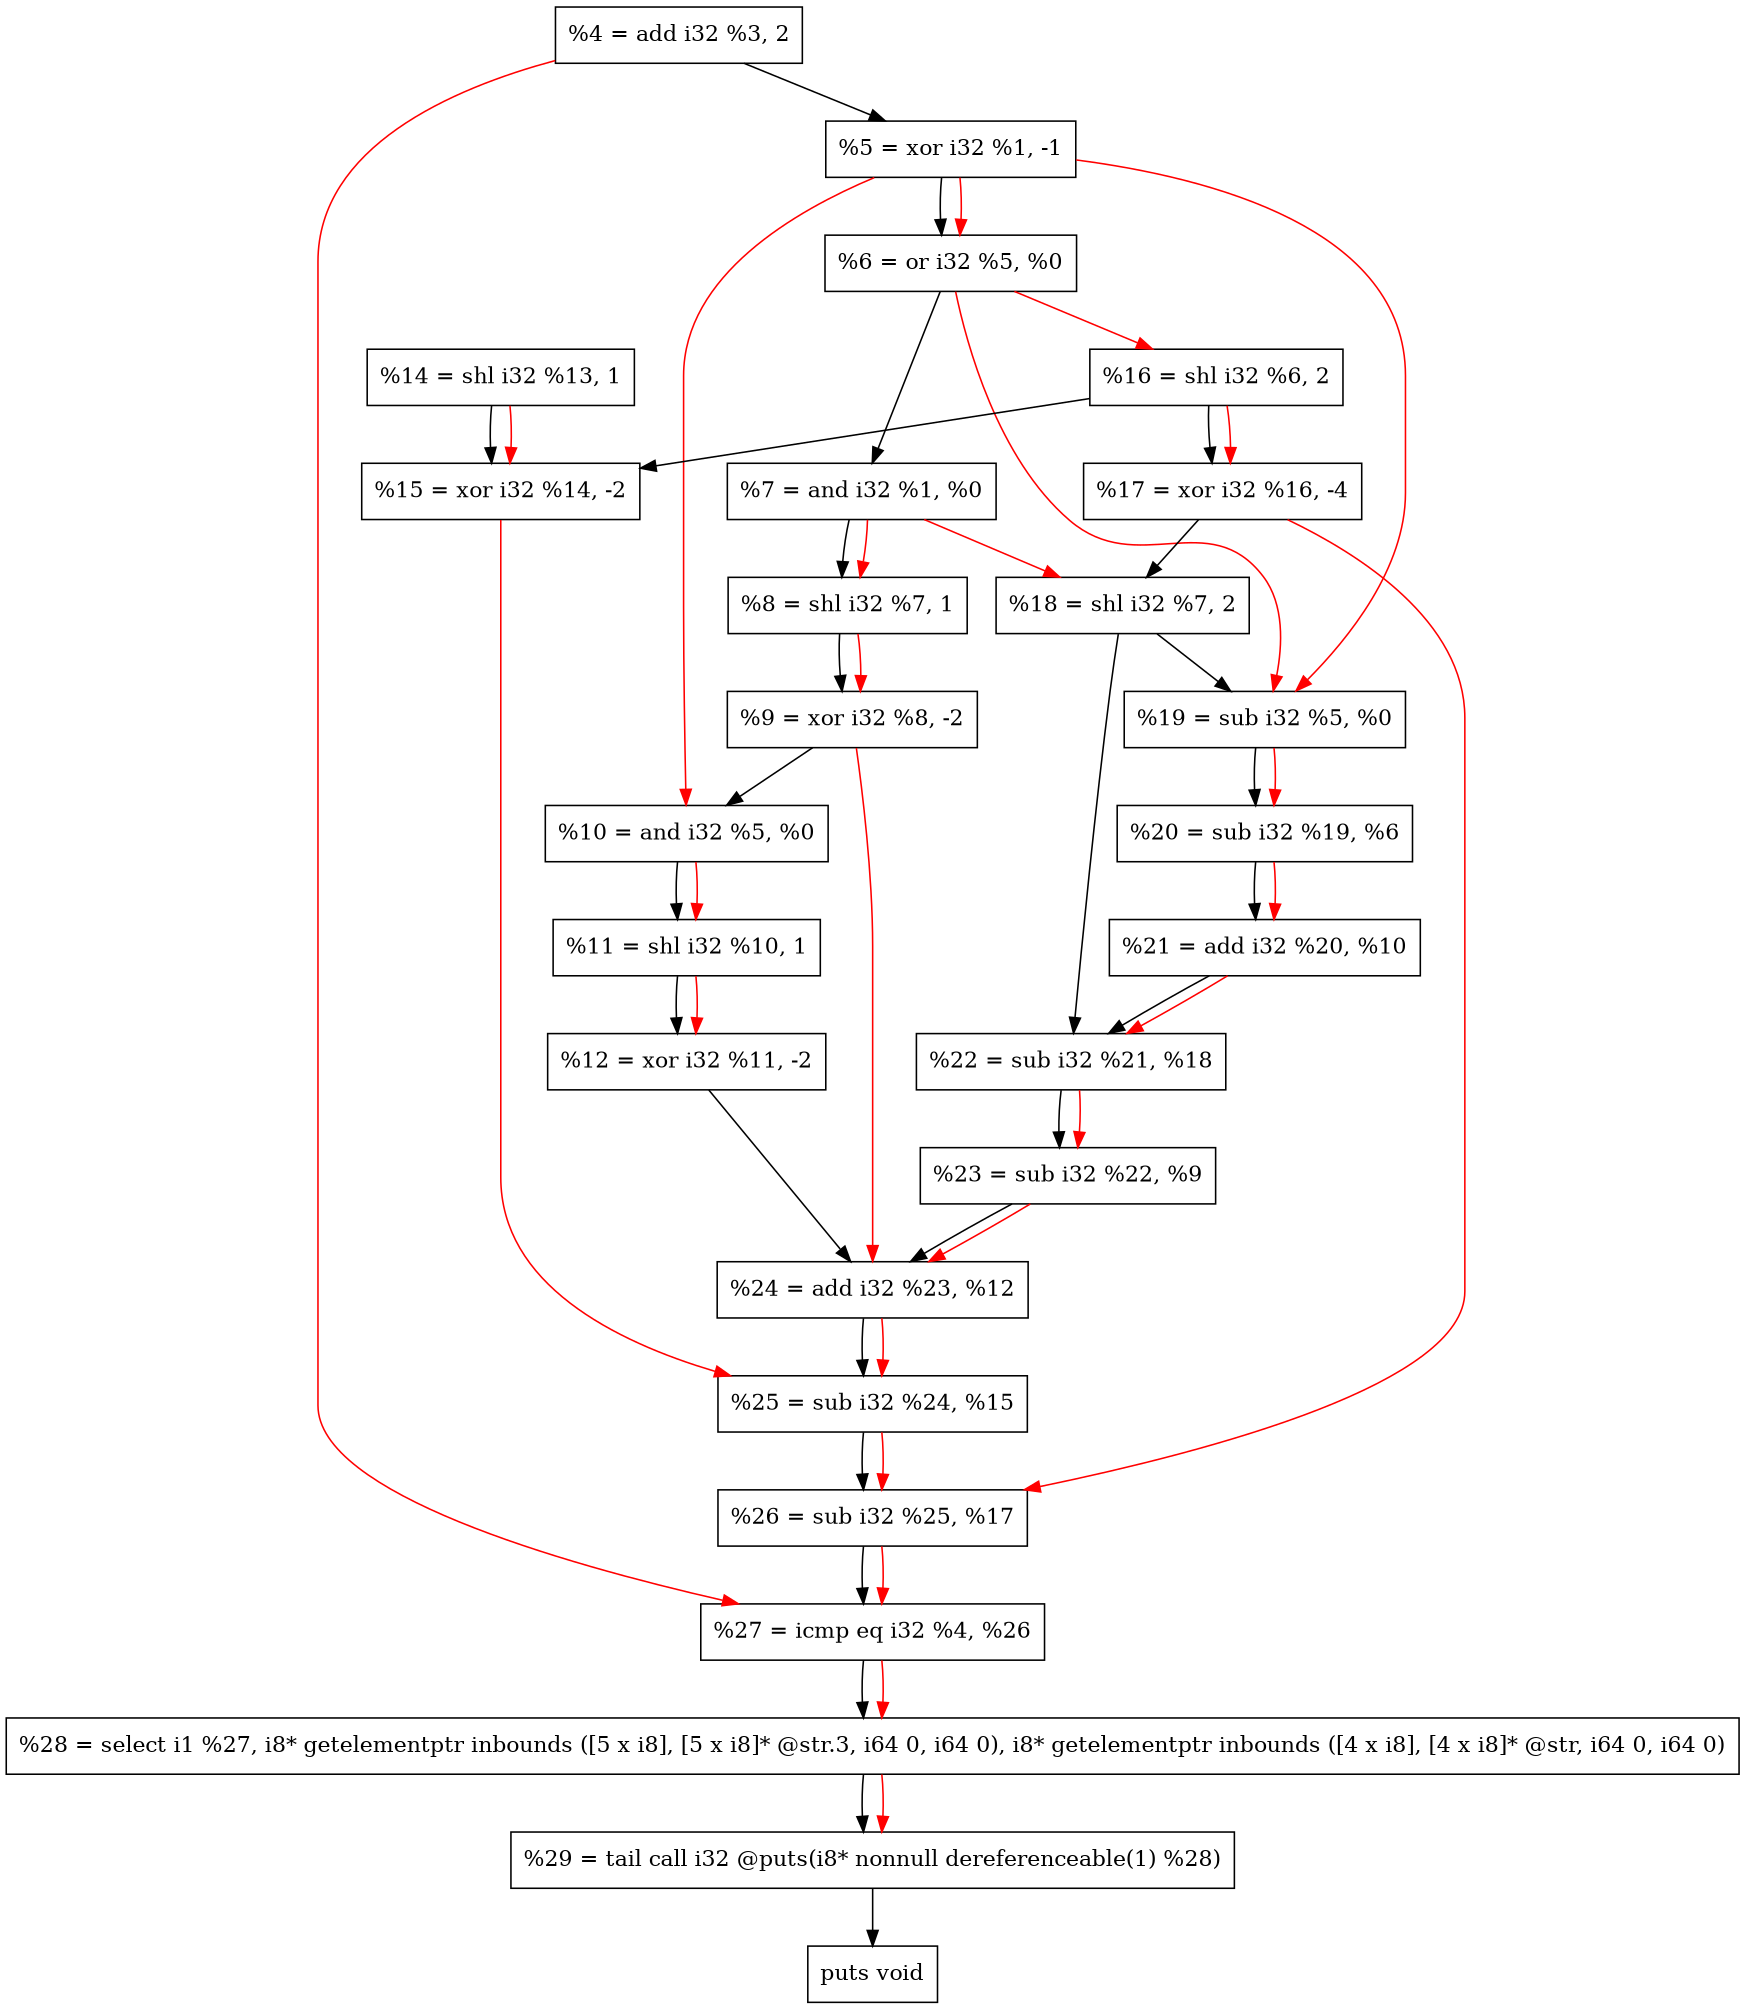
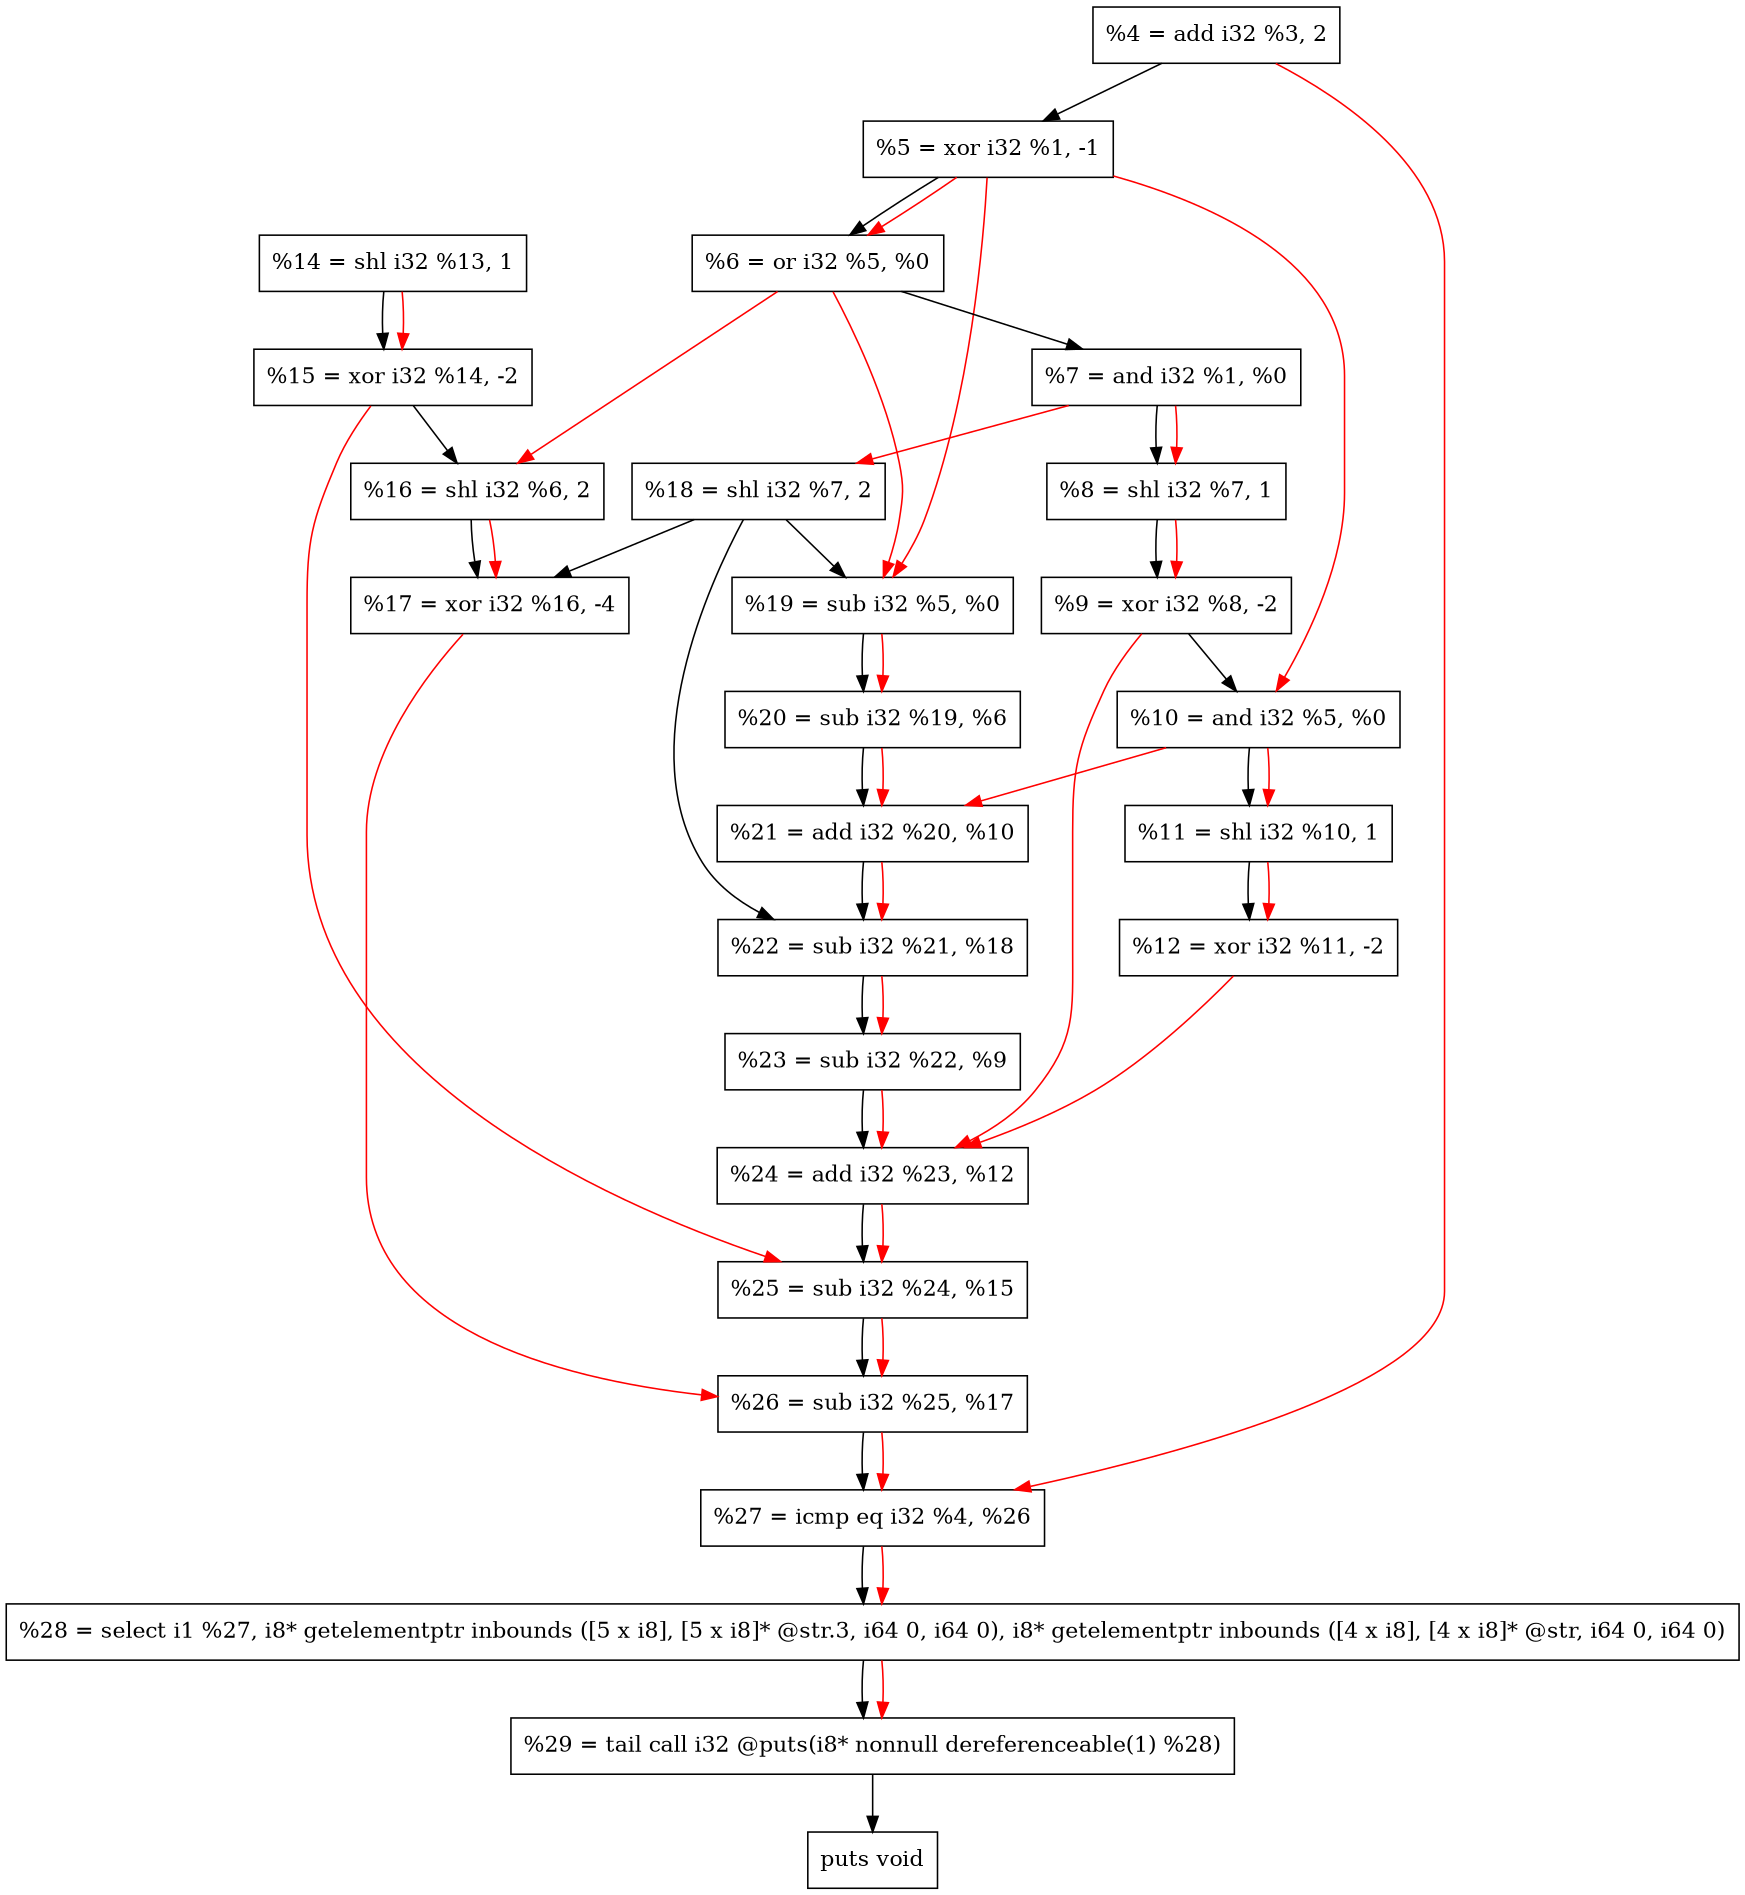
(873, 432) -> (430, 428)
(1186, 534) -> (632, 545)
none -> (1064, 777)
(774, 1169) -> (1118, 1076)
